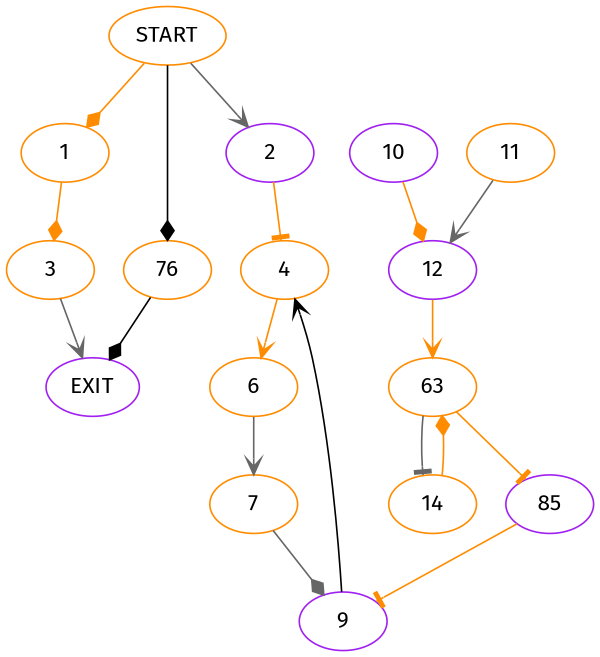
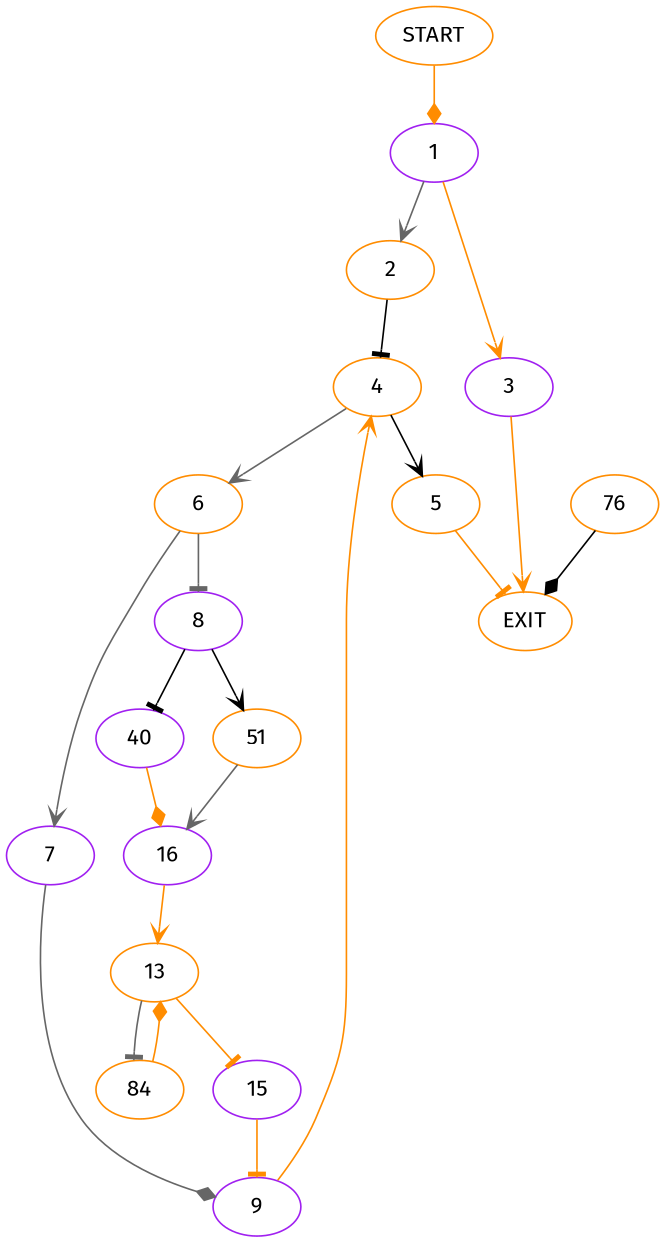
(214, 89) -> (415, 203)
(168, 143) -> none
(65, 153) -> (434, 153)
(270, 153) -> (390, 270)
(394, 153) -> (140, 738)
(511, 153) -> (257, 738)
(59, 201) -> (469, 262)
(277, 207) -> (384, 325)
(50, 270) -> (509, 387)
(433, 270) -> (168, 855)
(69, 321) -> (517, 496)
(271, 321) -> (295, 441)
(93, 387) -> (525, 621)
(433, 387) -> (155, 973)
(328, 452) -> (346, 814)
(254, 504) -> (50, 855)
(433, 504) -> (140, 1090)
none -> (436, 504)
(550, 504) -> (257, 1090)
none -> (198, 621)
